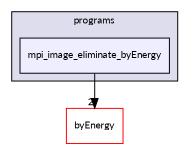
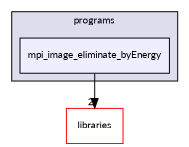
(95, 126) -> (95, 126)
